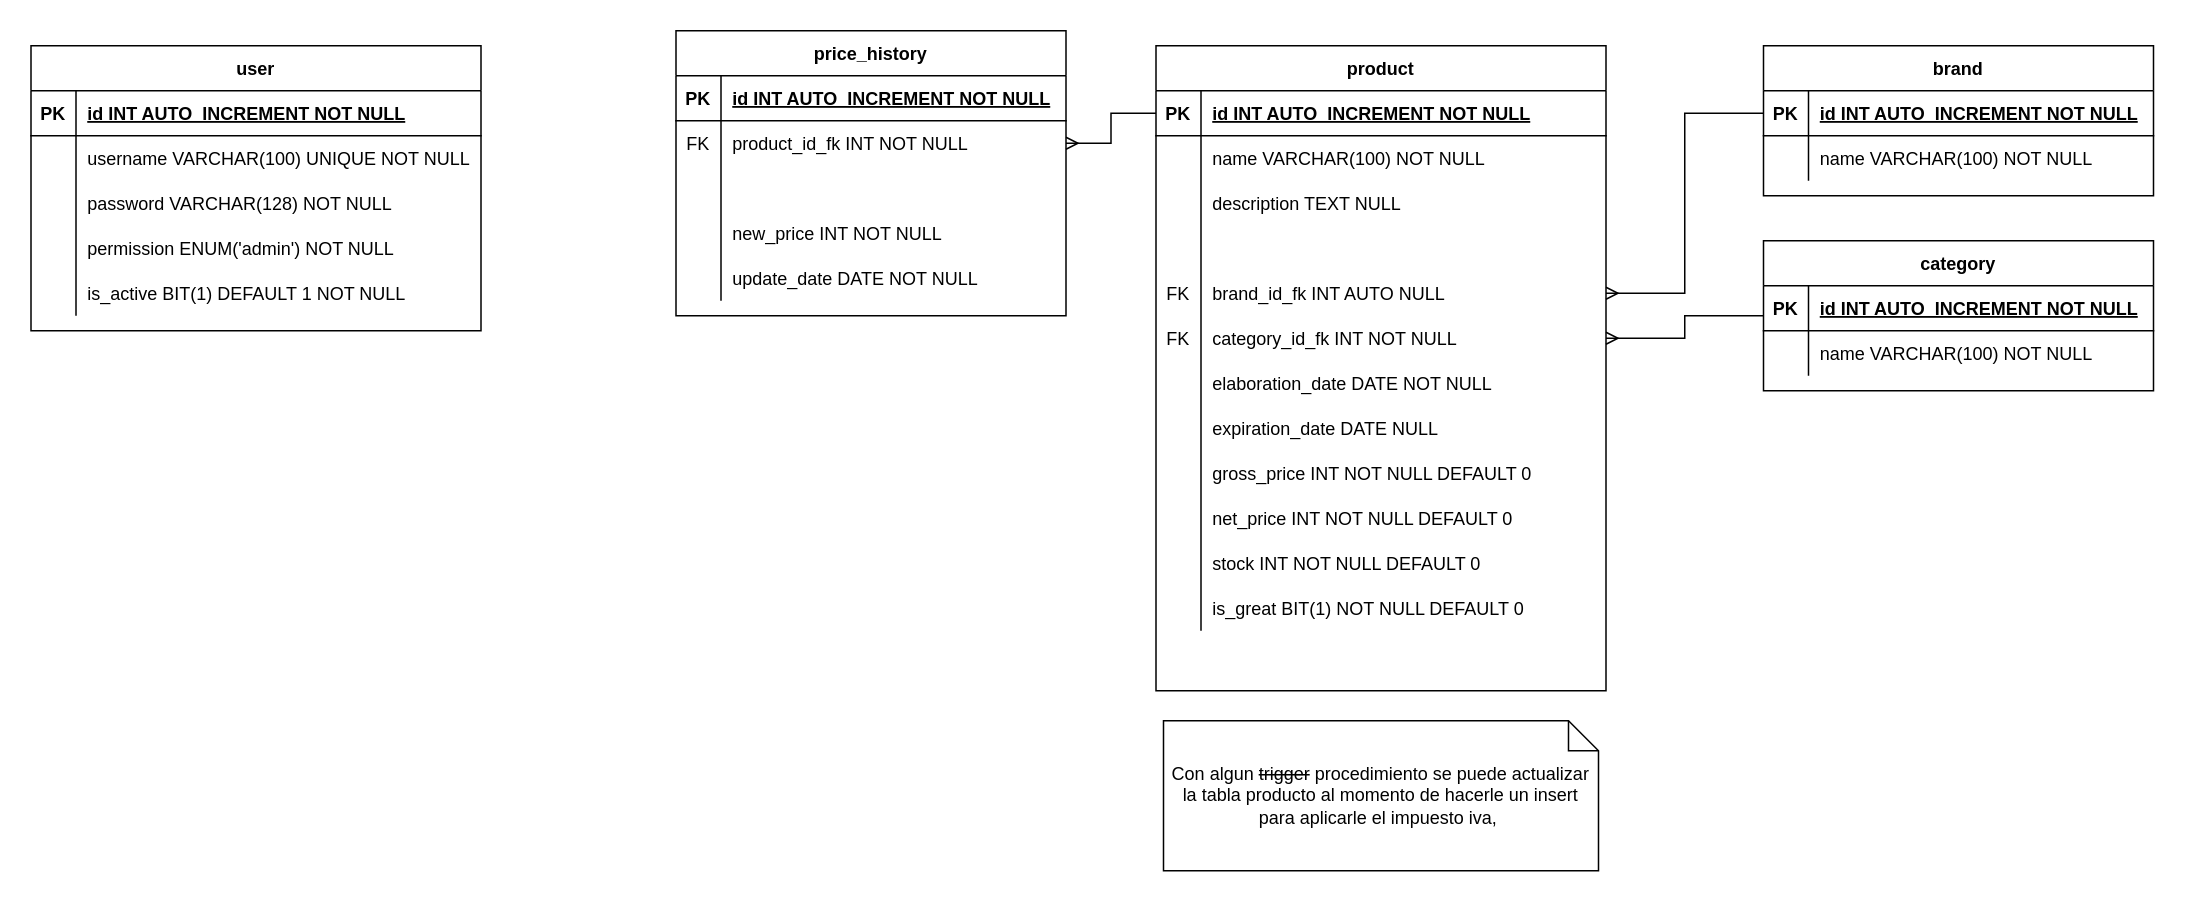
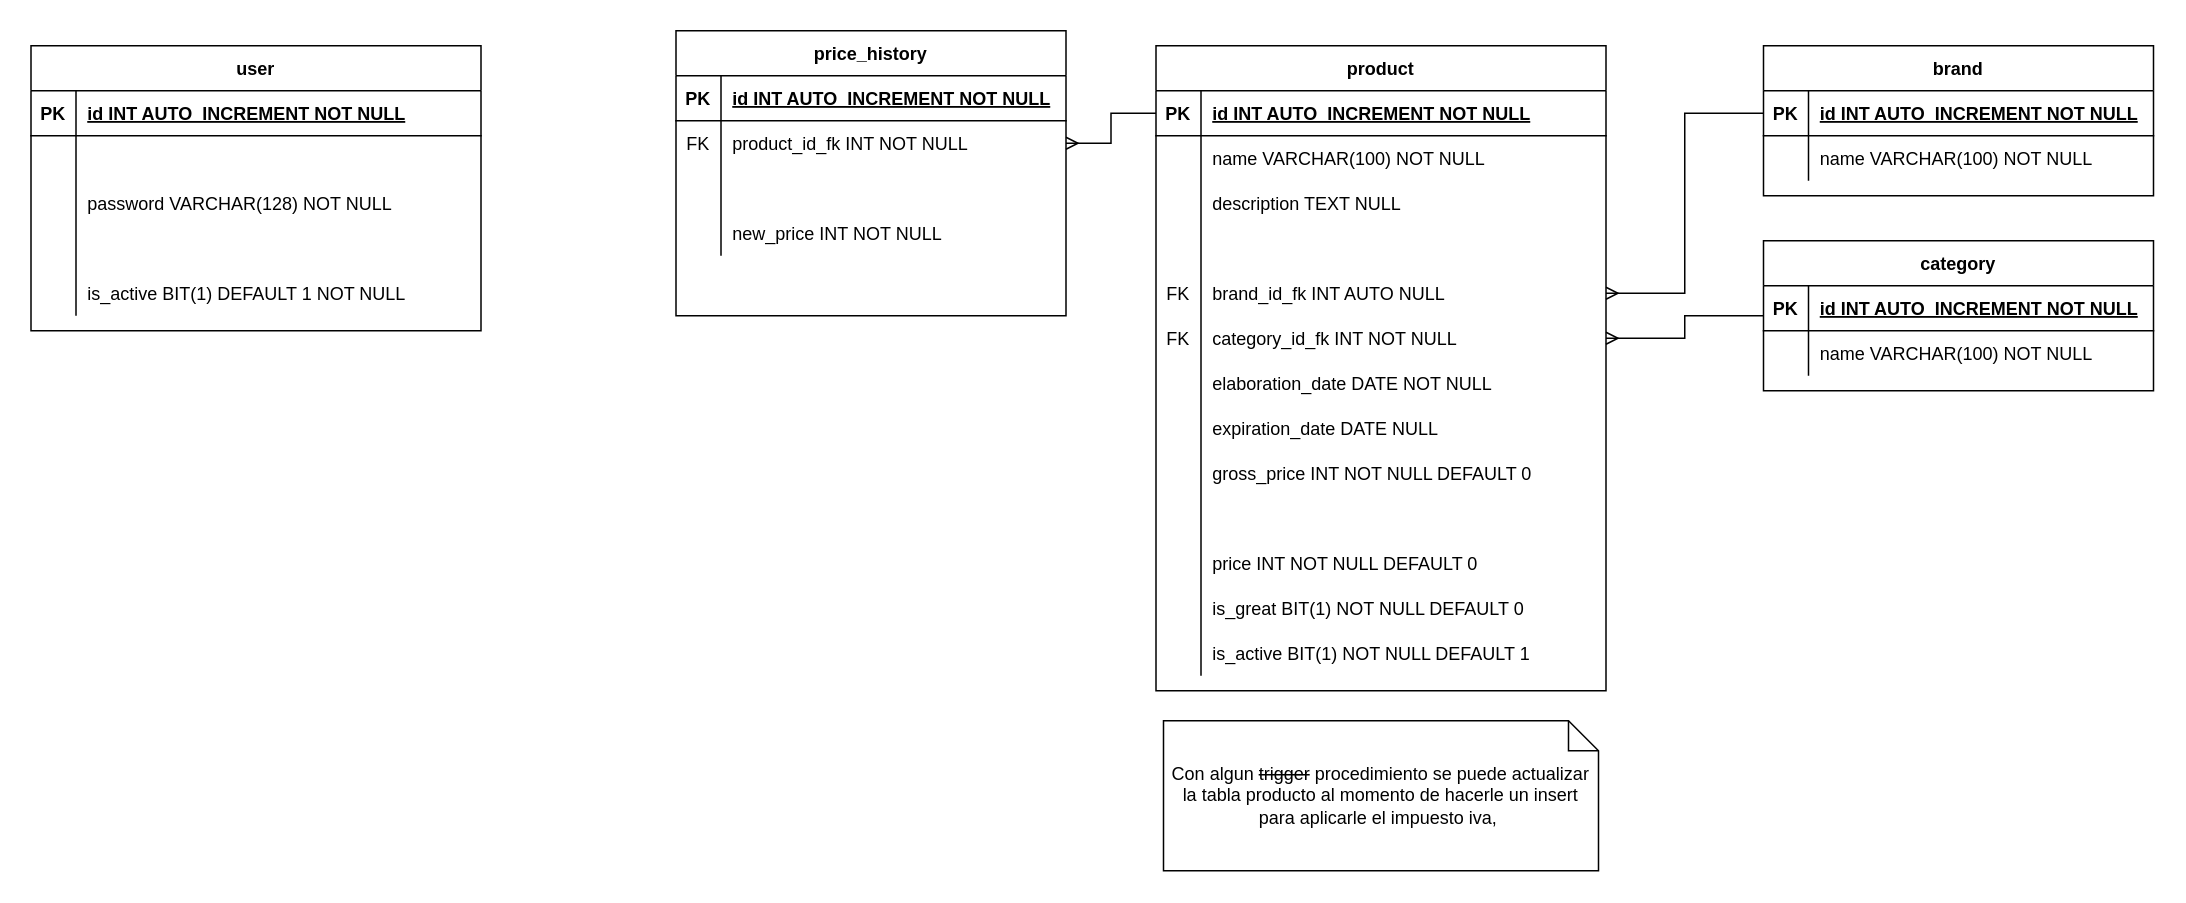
(278, 158) -> none
(278, 248) -> none
(893, 278) -> none
(1403, 518) -> none
(1341, 564) -> (1339, 564)
none -> (1403, 653)
